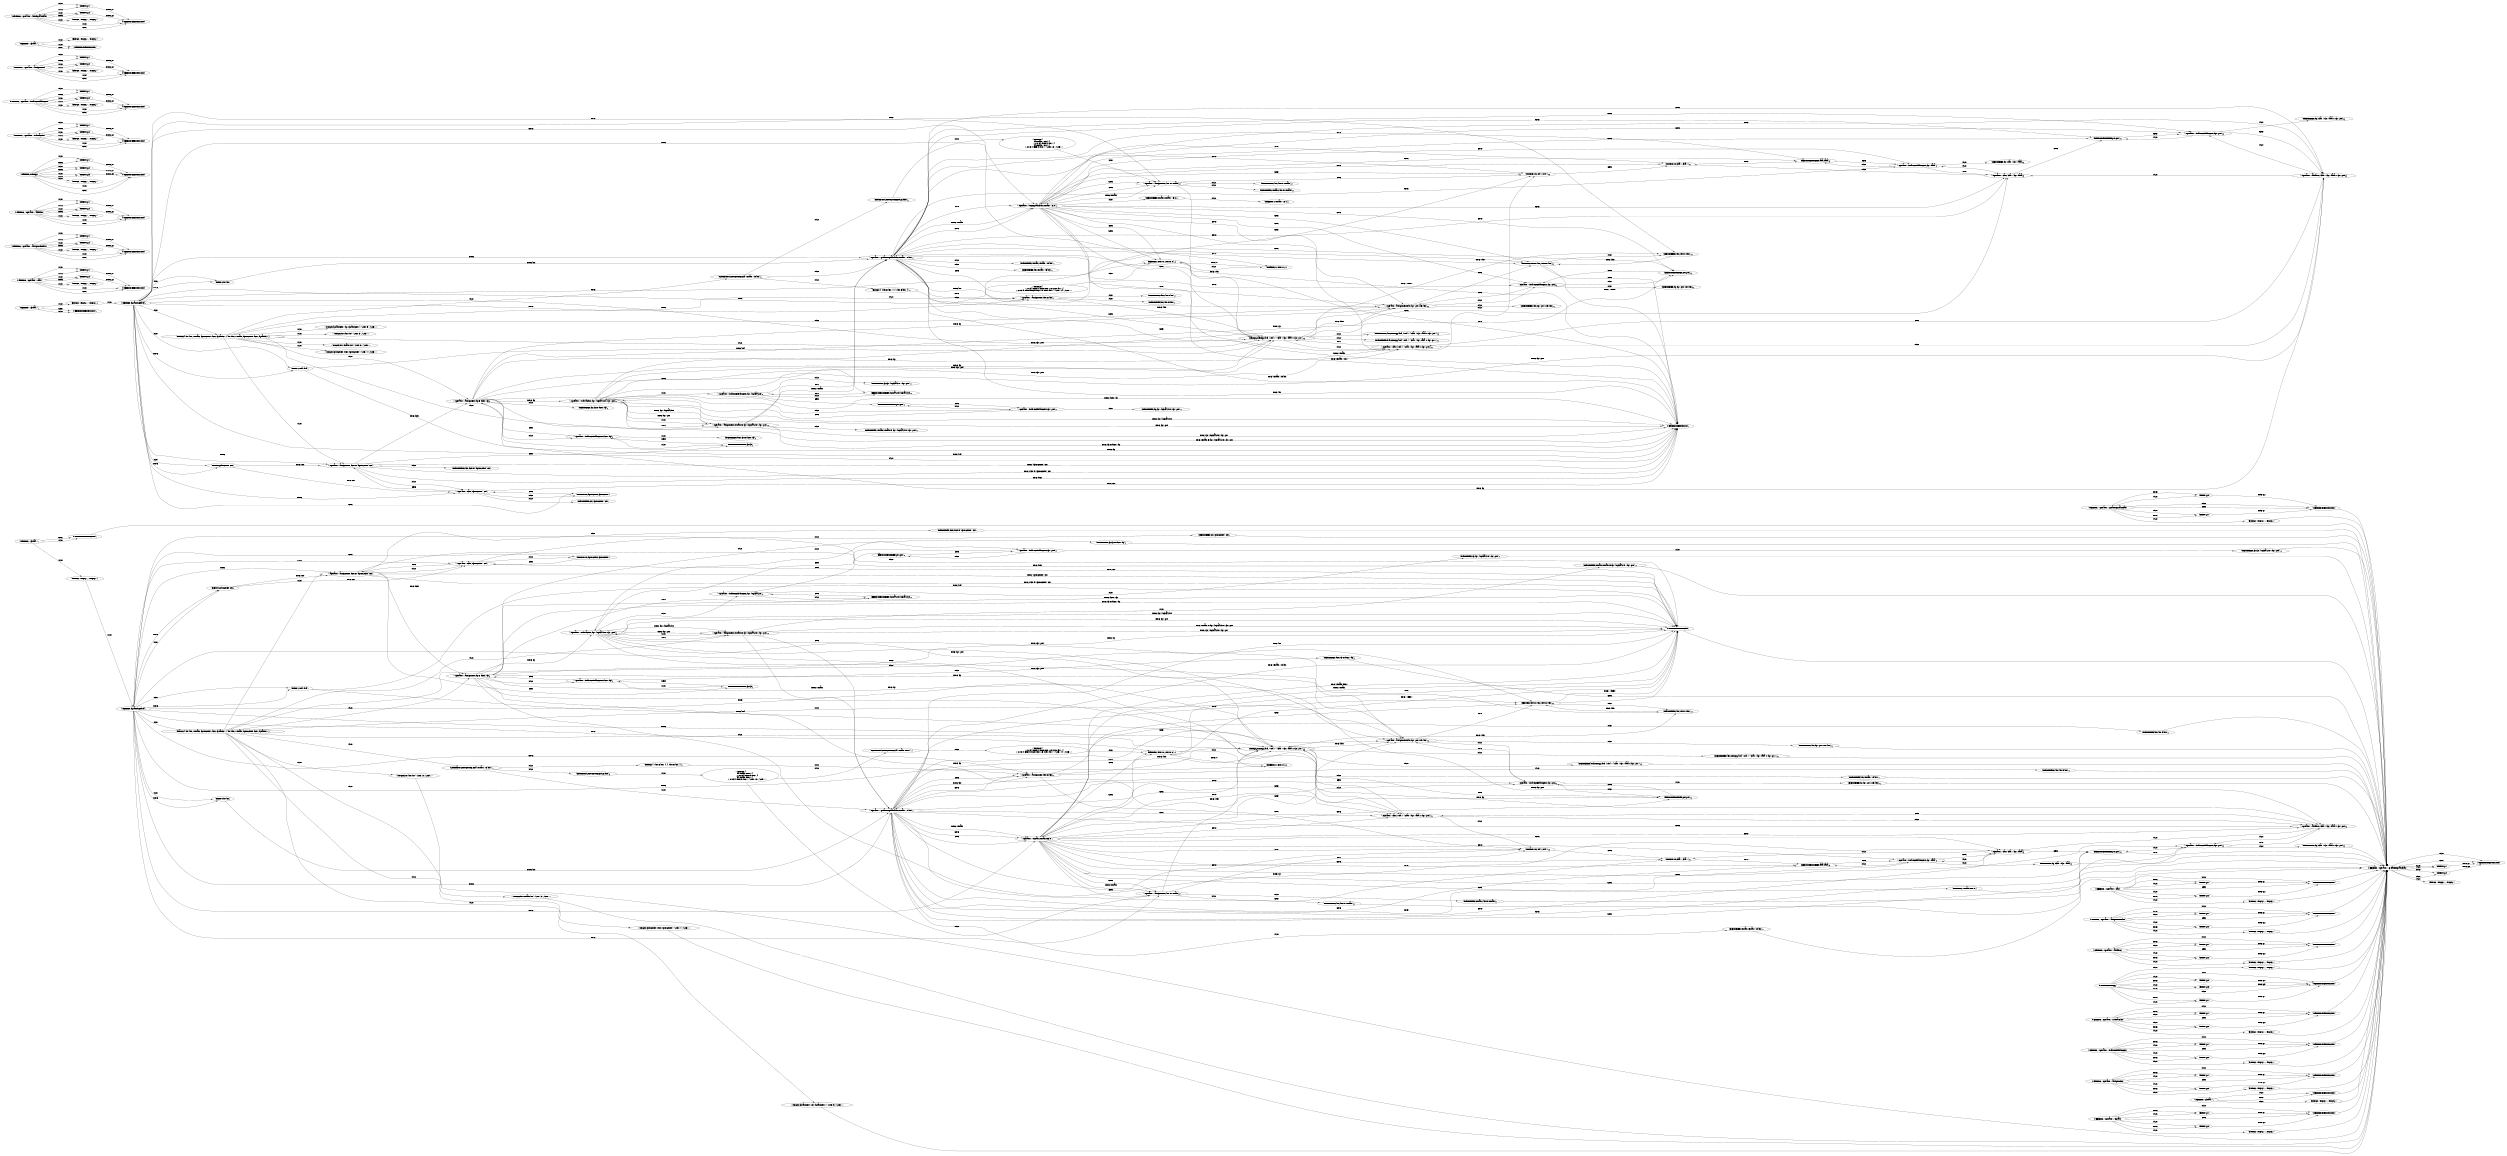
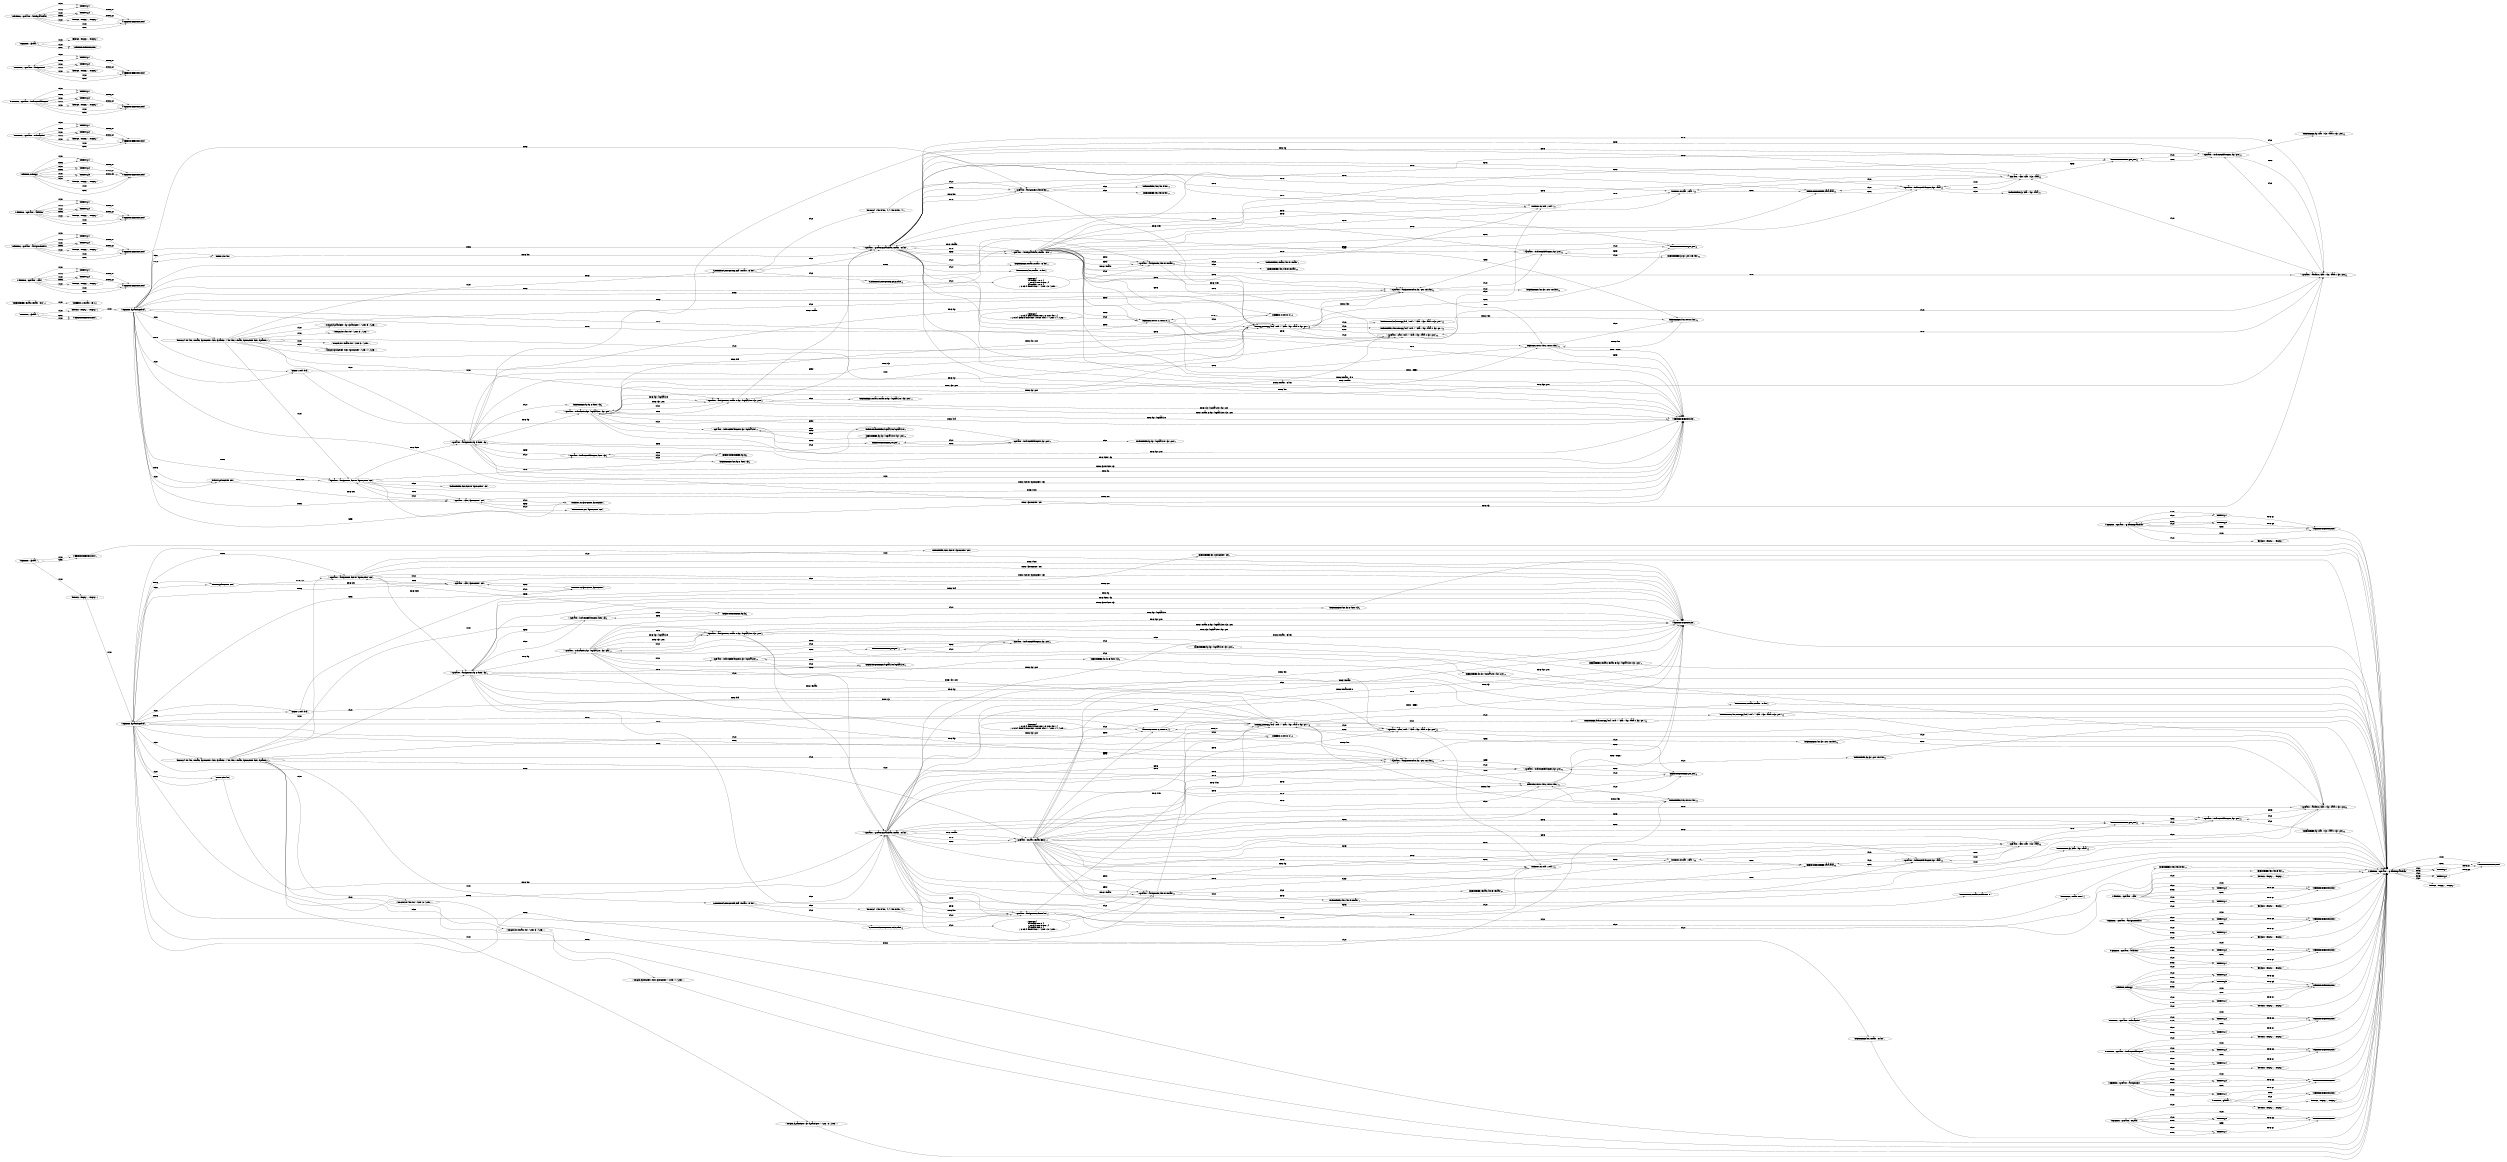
(1103, 203) -> none
(891, 751) -> none
(1480, 888) -> (1543, 919)
none -> (1976, 895)
